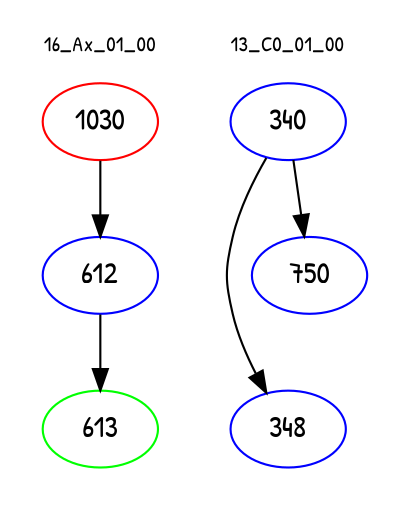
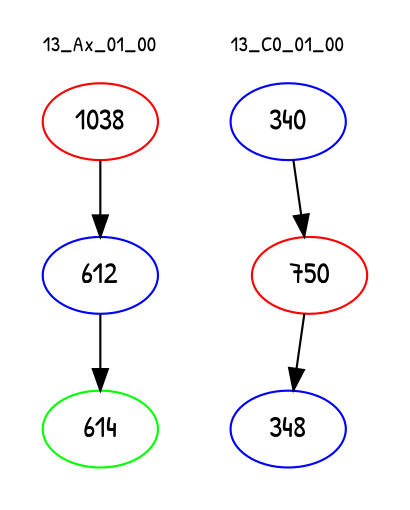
(100, 46) -> (100, 46)
(100, 122) -> (100, 122)
(228, 264) -> (300, 341)
(310, 275) -> (310, 275)
(100, 429) -> (100, 429)
